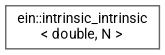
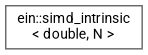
(83, 27) -> (74, 27)
